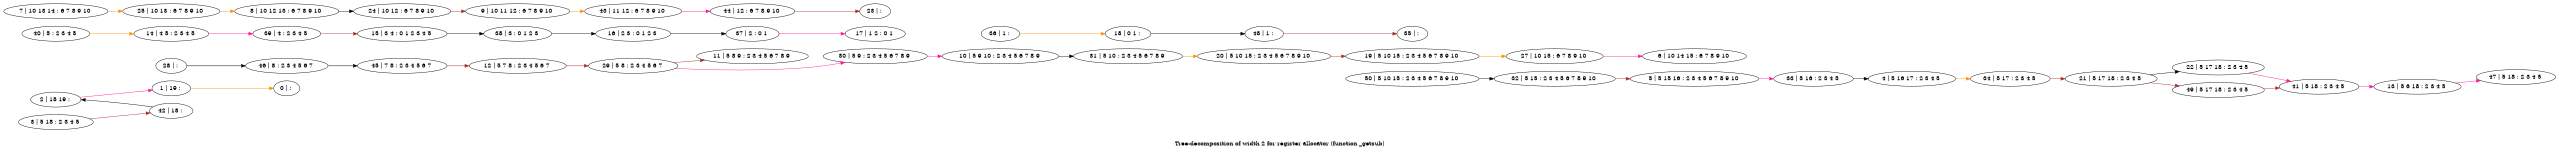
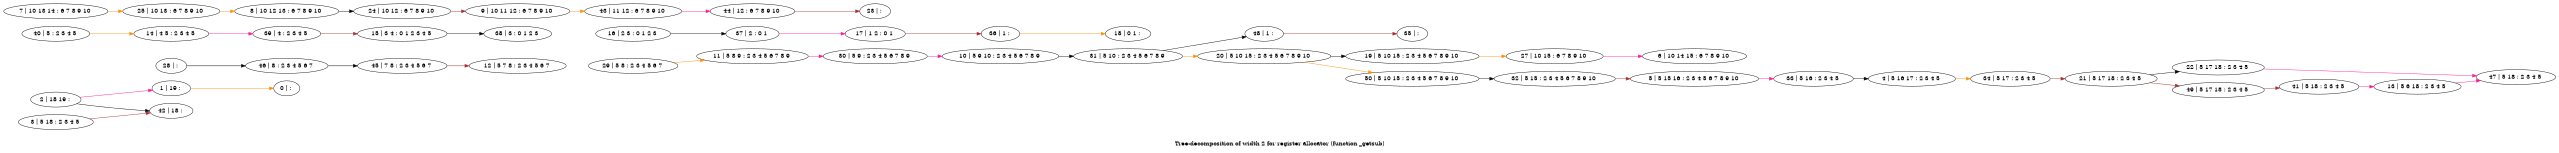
(572, 34) -> none
none -> (941, 34)
(1196, 34) -> (1203, 44)
(1336, 56) -> (1336, 56)
(687, 62) -> (687, 62)
(575, 66) -> none
none -> (1336, 67)
(758, 70) -> (814, 56)
(2268, 77) -> (2368, 72)
(119, 103) -> (111, 108)
